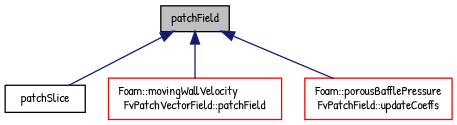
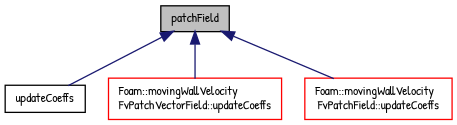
(45, 99) -> (45, 99)
(195, 99) -> (195, 99)
(378, 99) -> (378, 99)
